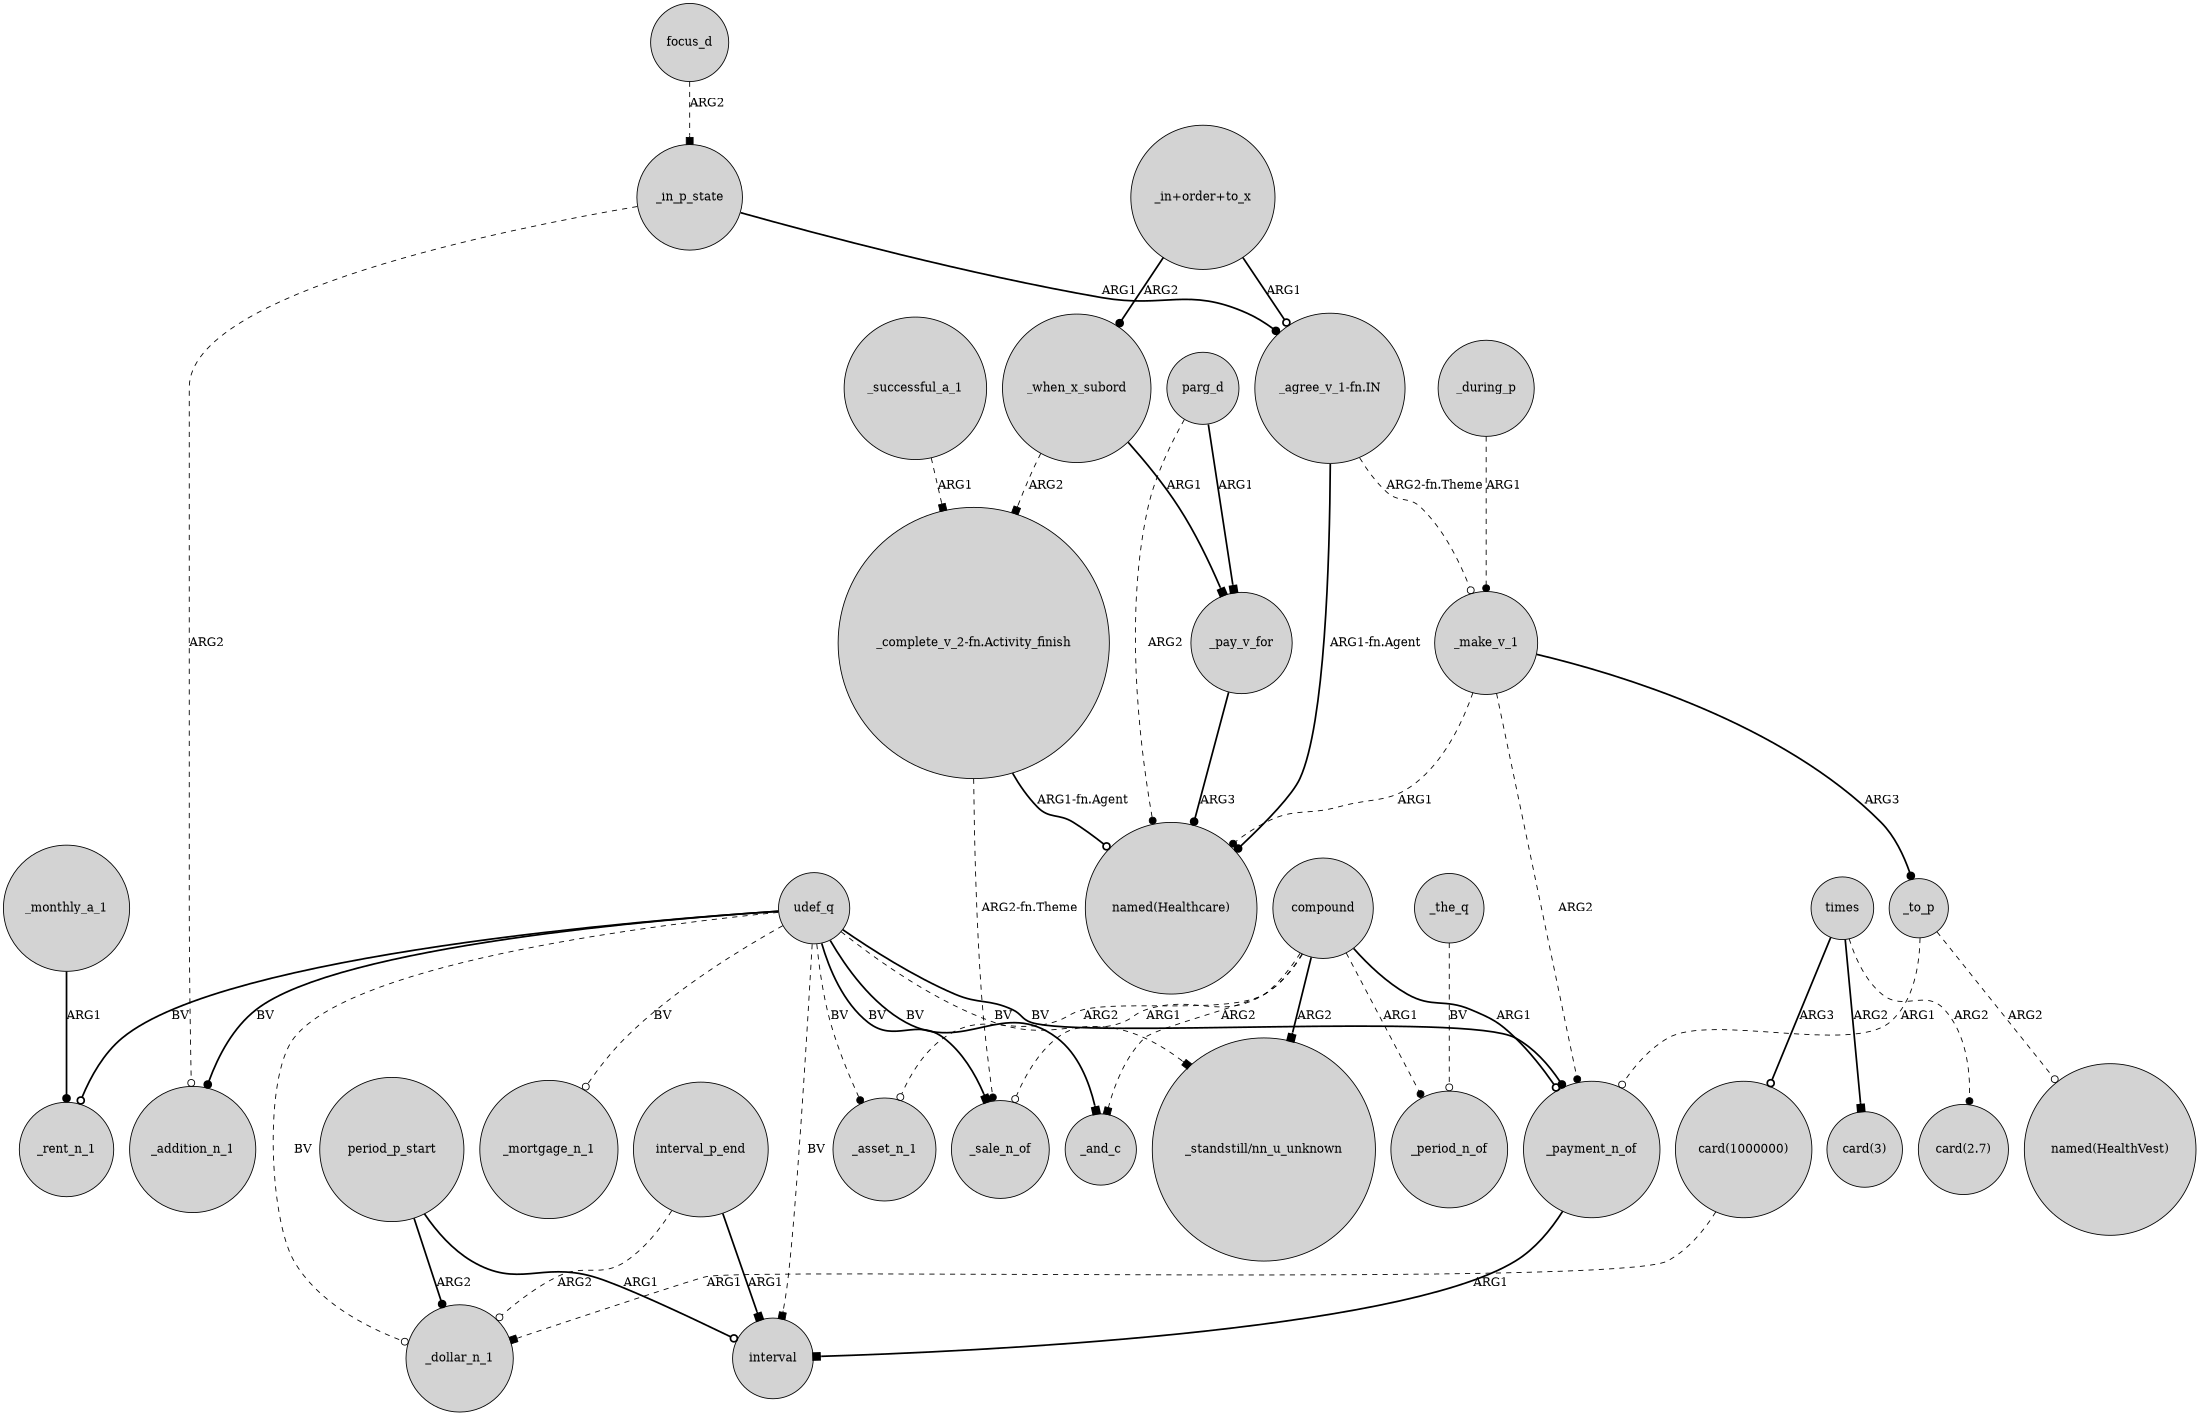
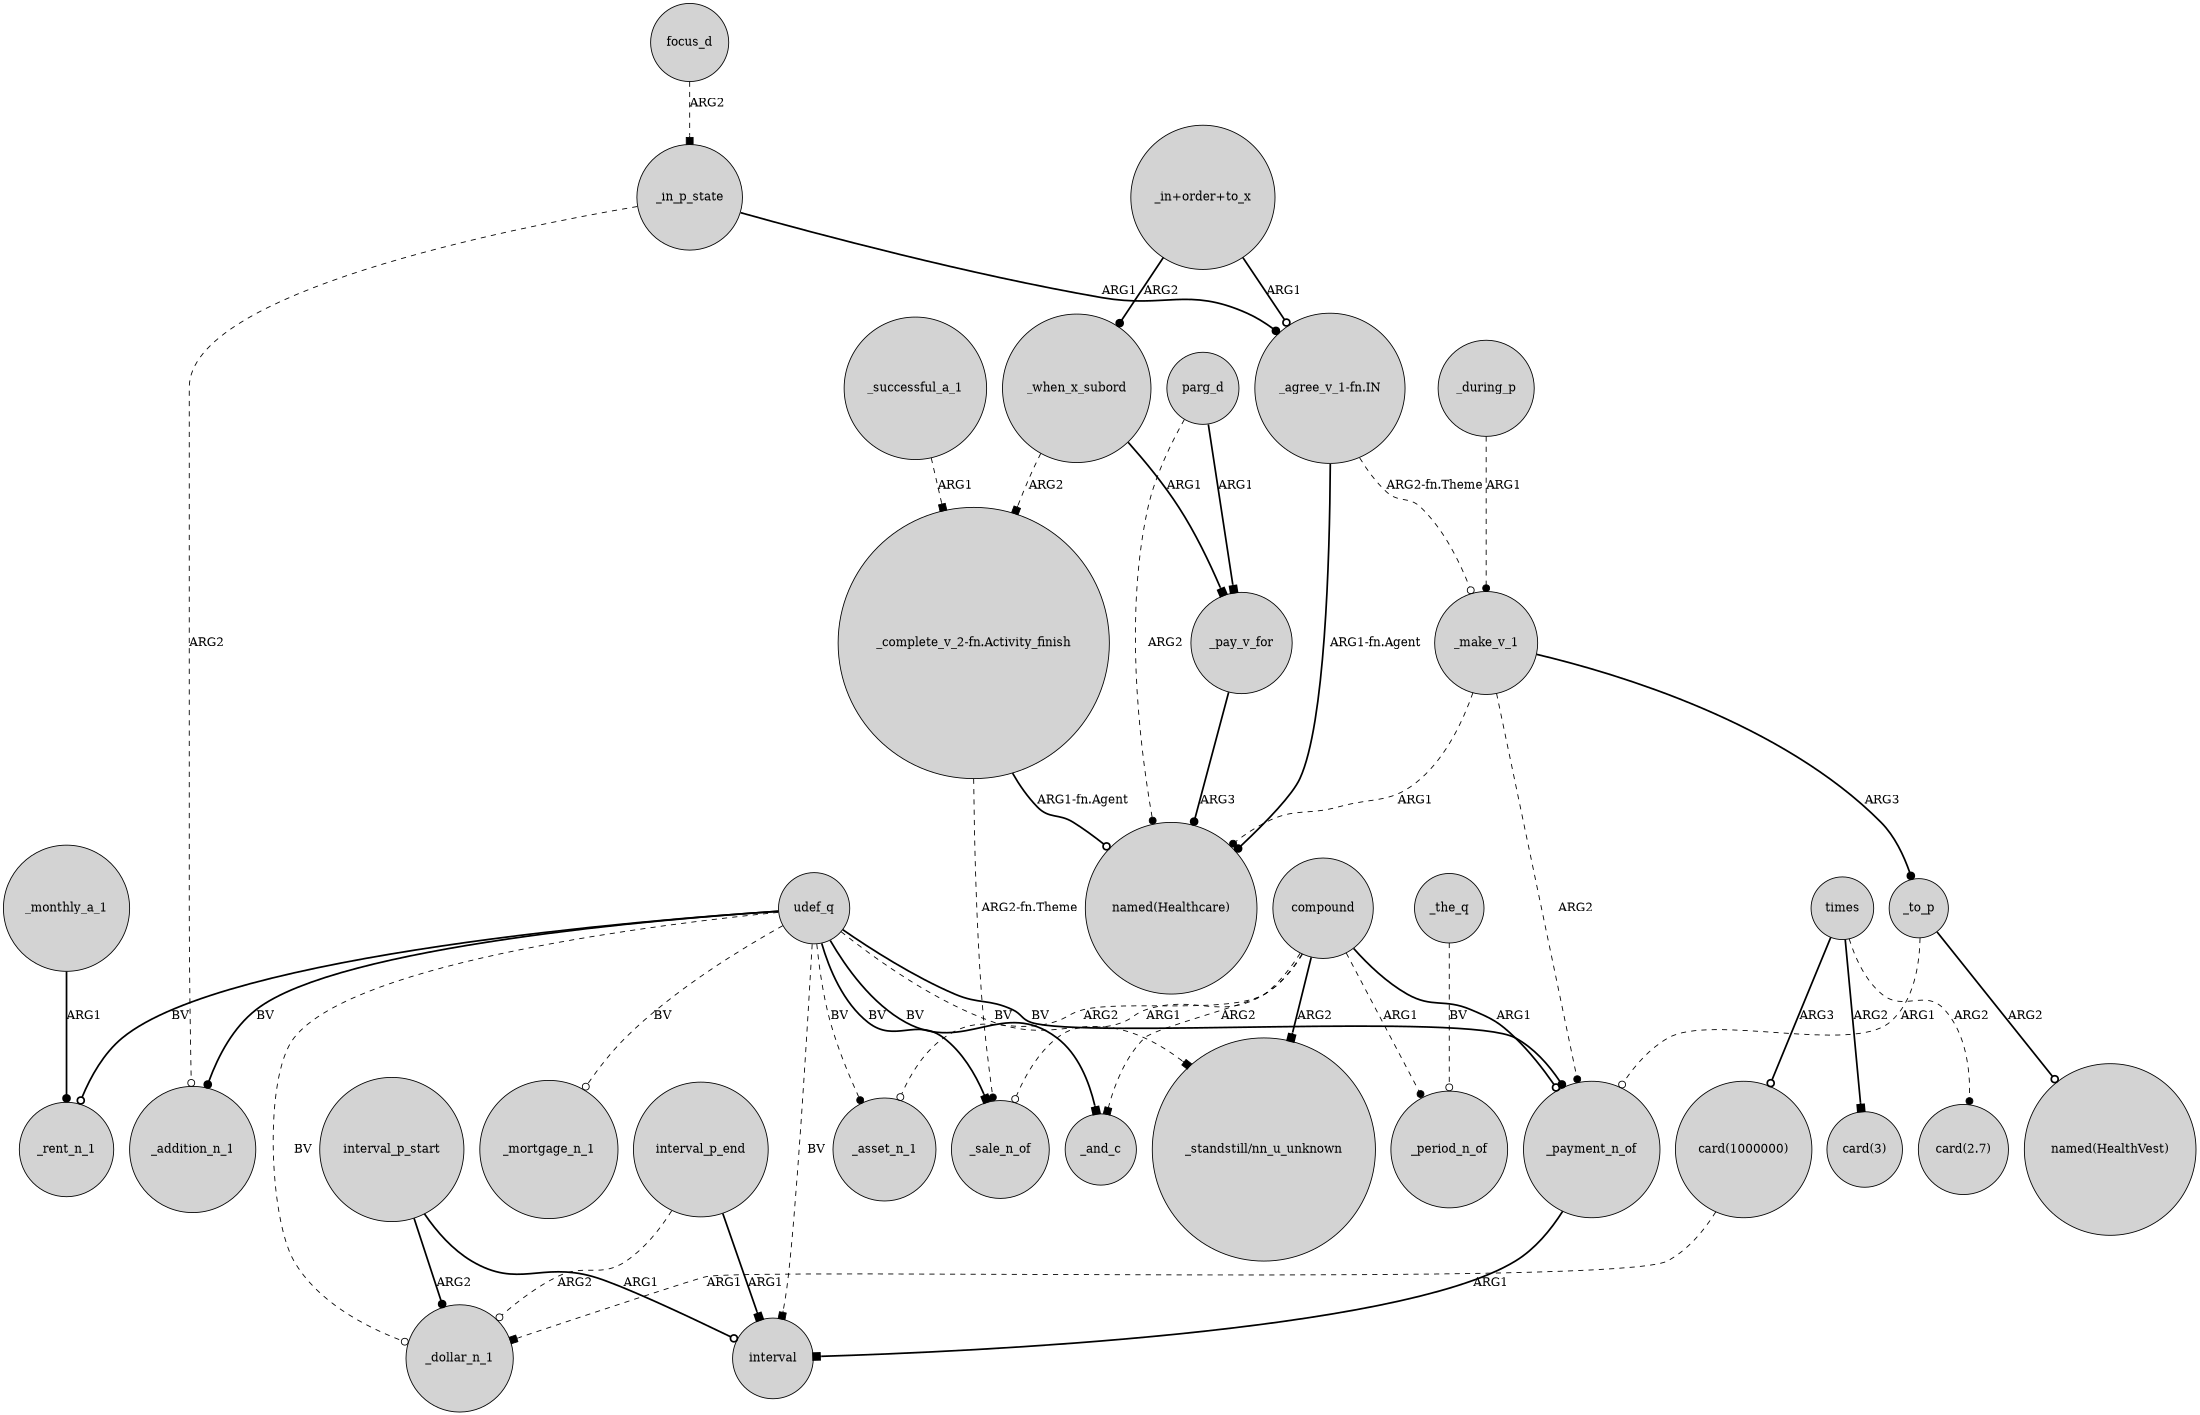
(1995, 1004) -> (1995, 1004)
(392, 1149) -> (392, 1149)
